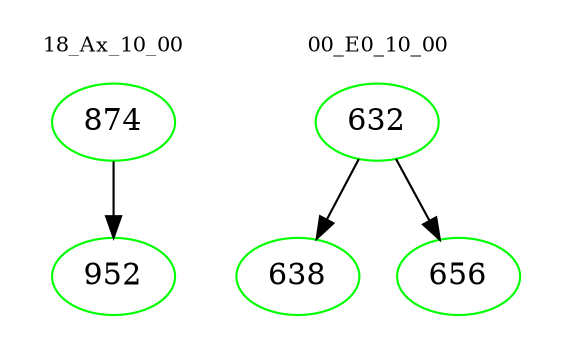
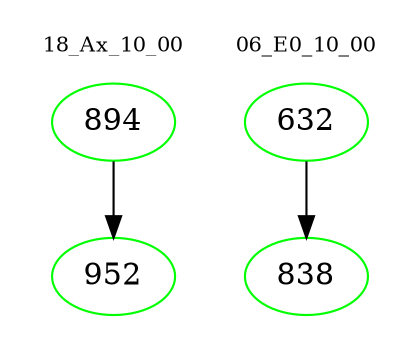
(378, 46) -> (306, 46)
(114, 122) -> (114, 122)
(298, 276) -> (306, 276)
(459, 276) -> none
